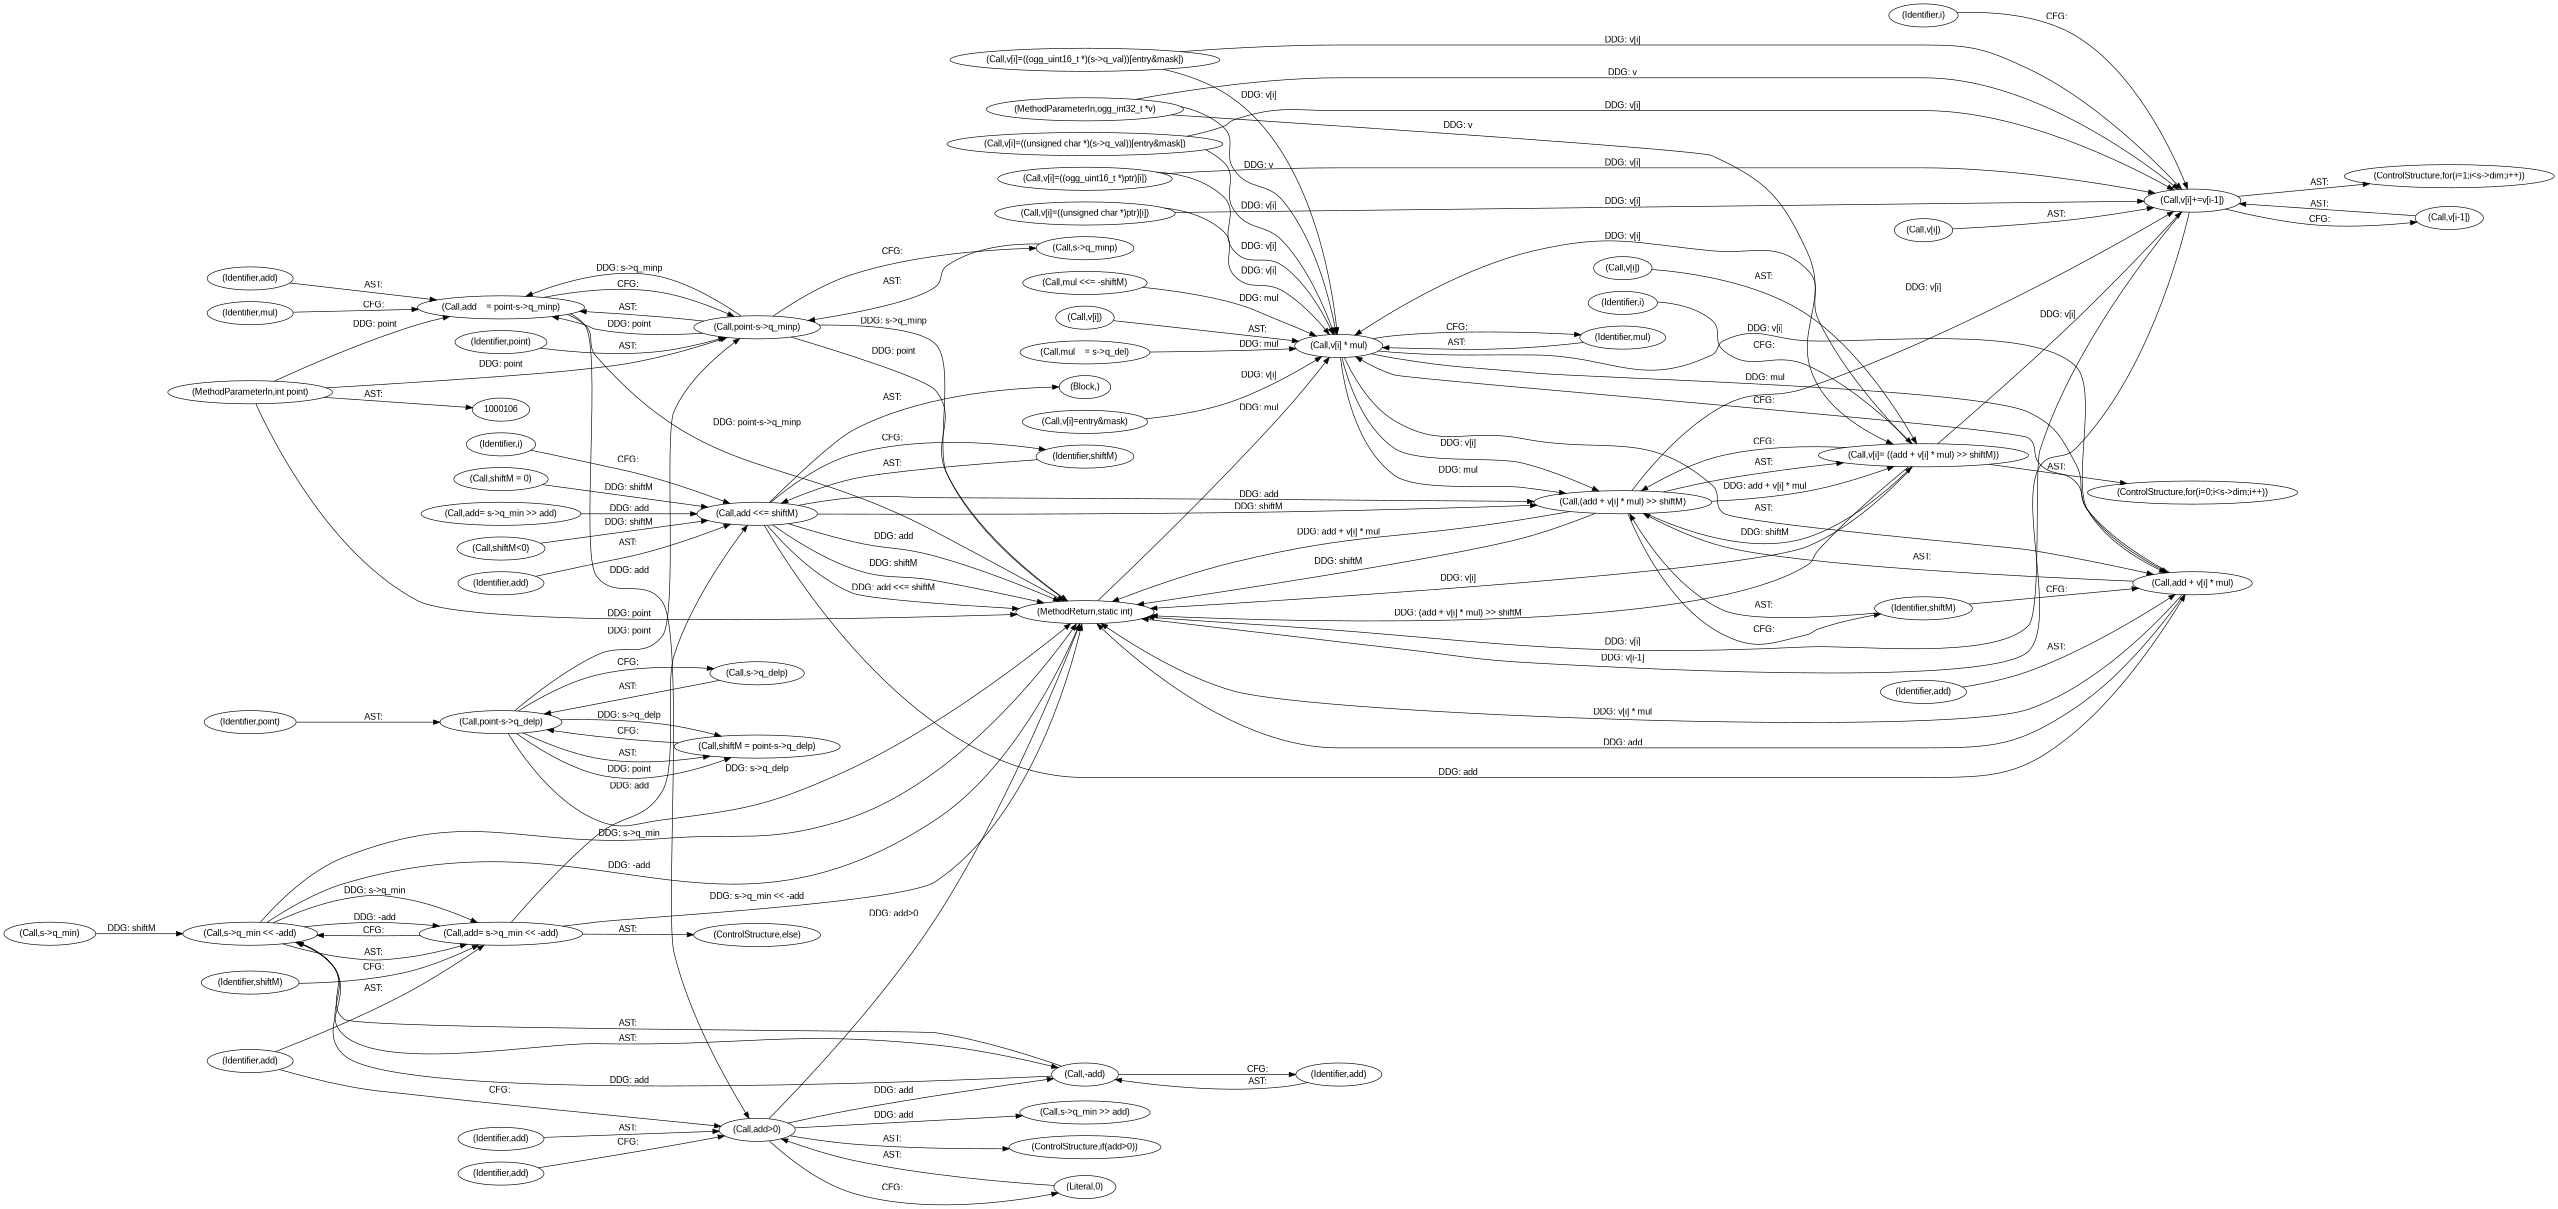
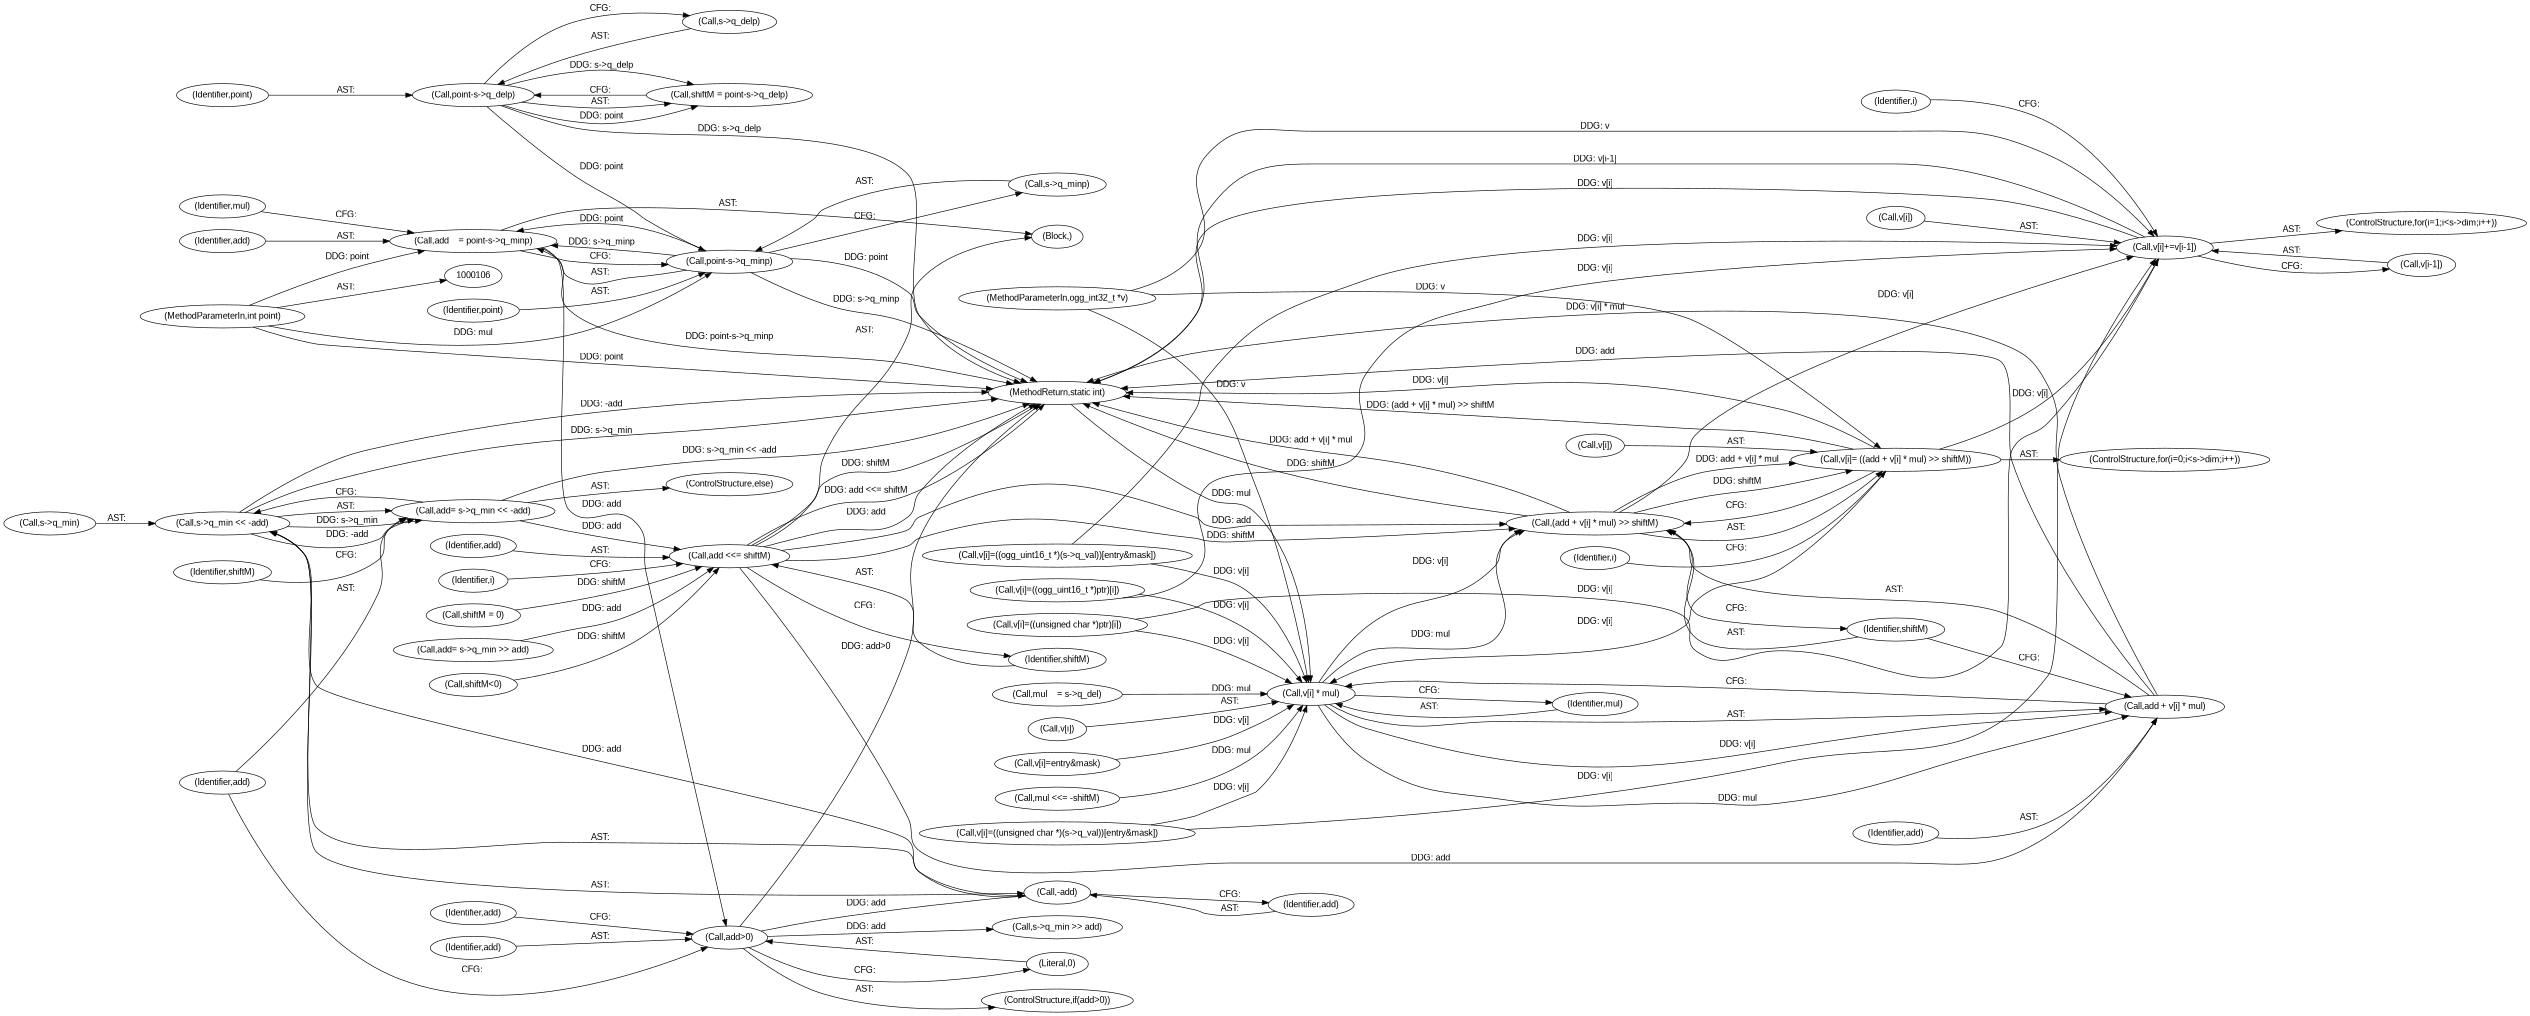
none -> (762, 212)
(501, 364) -> (473, 333)
(132, 929) -> (118, 519)
